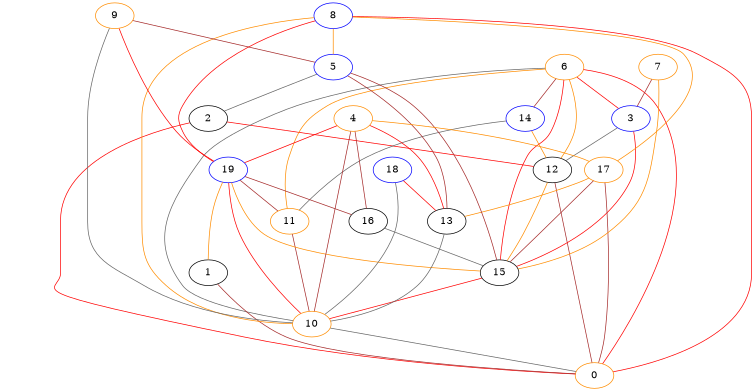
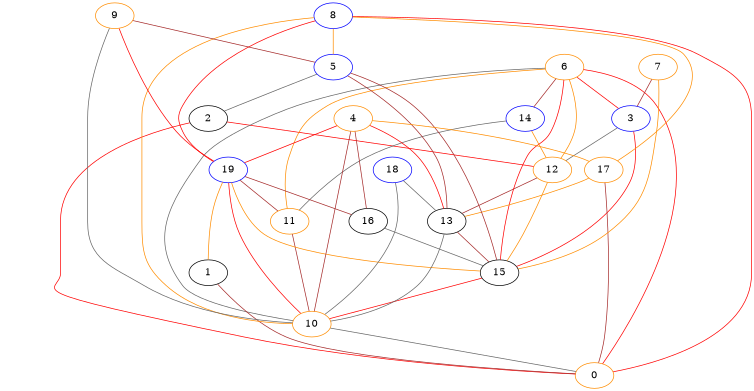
(552, 170) -> (552, 170)
(420, 196) -> (420, 196)
(552, 221) -> (473, 247)
(573, 273) -> (500, 196)
